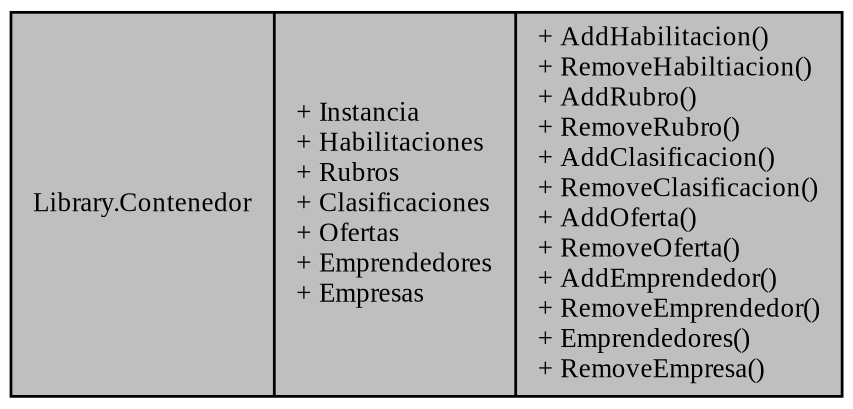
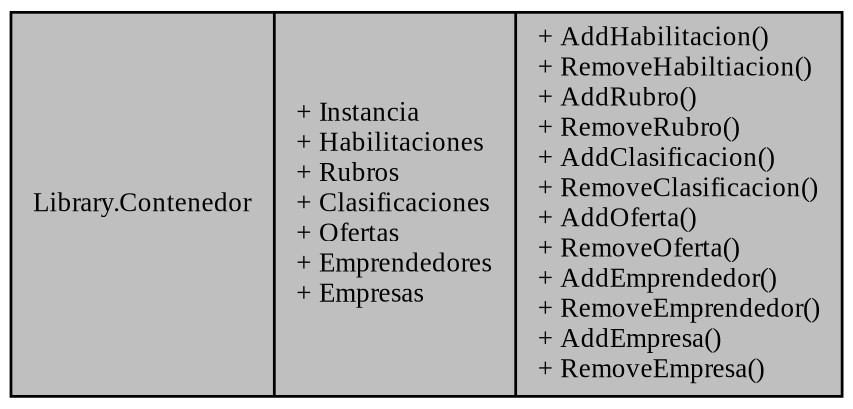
(645, 339) -> (630, 339)
